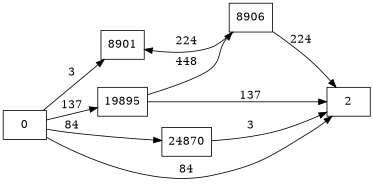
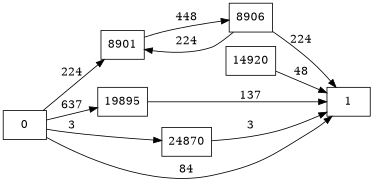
none -> (251, 61)
(72, 73) -> (72, 73)
(196, 77) -> (182, 28)
(349, 102) -> (349, 102)
(72, 105) -> (72, 105)
(72, 125) -> (72, 125)
